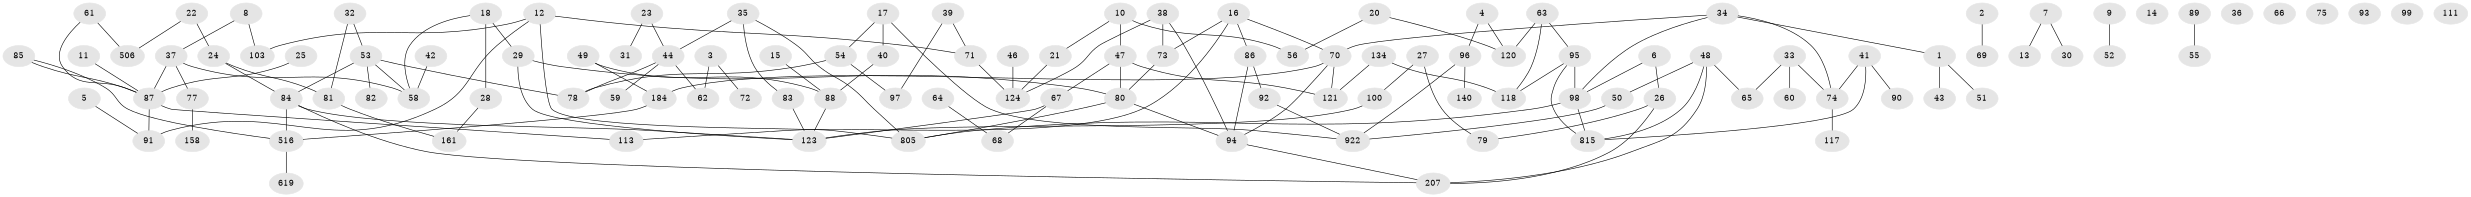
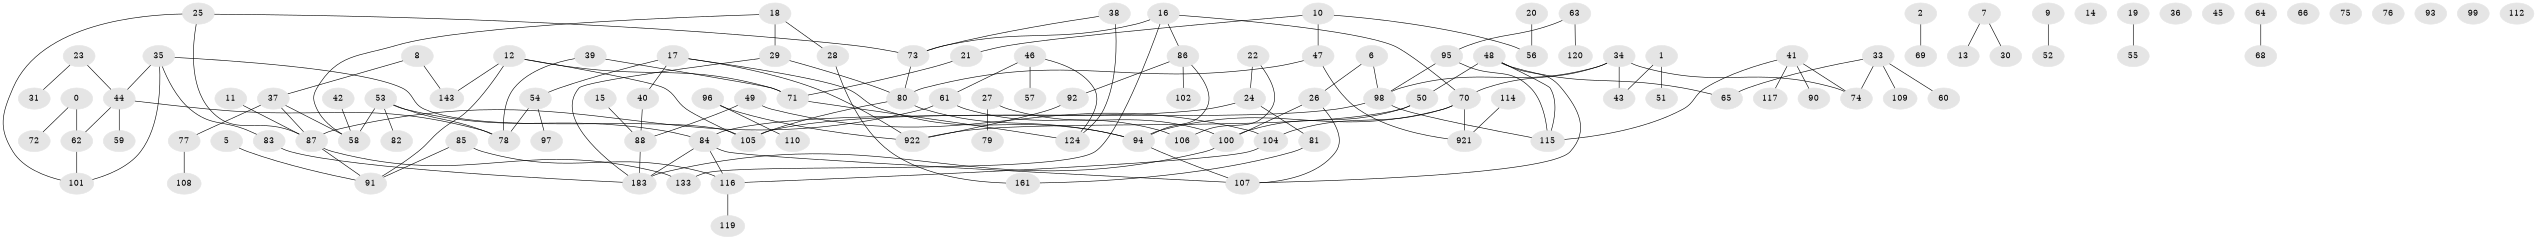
(350, 14) -> none
(1482, 14) -> none
(2195, 14) -> (2133, 14)
none -> (2218, 14)
none -> (2388, 14)
(2451, 14) -> (2517, 14)
none -> (523, 22)
(1440, 31) -> none
(1831, 35) -> (1619, 77)
(128, 56) -> (1182, 141)
(257, 56) -> (447, 99)
(711, 56) -> (77, 99)
(1379, 56) -> (1508, 99)
(921, 58) -> (523, 80)
(63, 73) -> (419, 161)
(1199, 73) -> (862, 98)
(1037, 75) -> (881, 80)
none -> (982, 80)
(659, 99) -> (1271, 141)
none -> (1030, 99)
(1057, 99) -> none
none -> (1184, 99)
(1330, 99) -> (1464, 141)
(1464, 99) -> (793, 141)
(1509, 99) -> none
none -> (1900, 99)
none -> (1325, 120)
(1832, 121) -> (1783, 73)
(1574, 126) -> (1271, 120)
(192, 141) -> (184, 184)
(286, 141) -> (728, 184)
(626, 141) -> (684, 184)
(809, 141) -> (639, 184)
(908, 141) -> (748, 141)
(1588, 141) -> (1548, 141)
none -> (77, 184)
(286, 184) -> (728, 226)
(1433, 184) -> (1243, 184)
